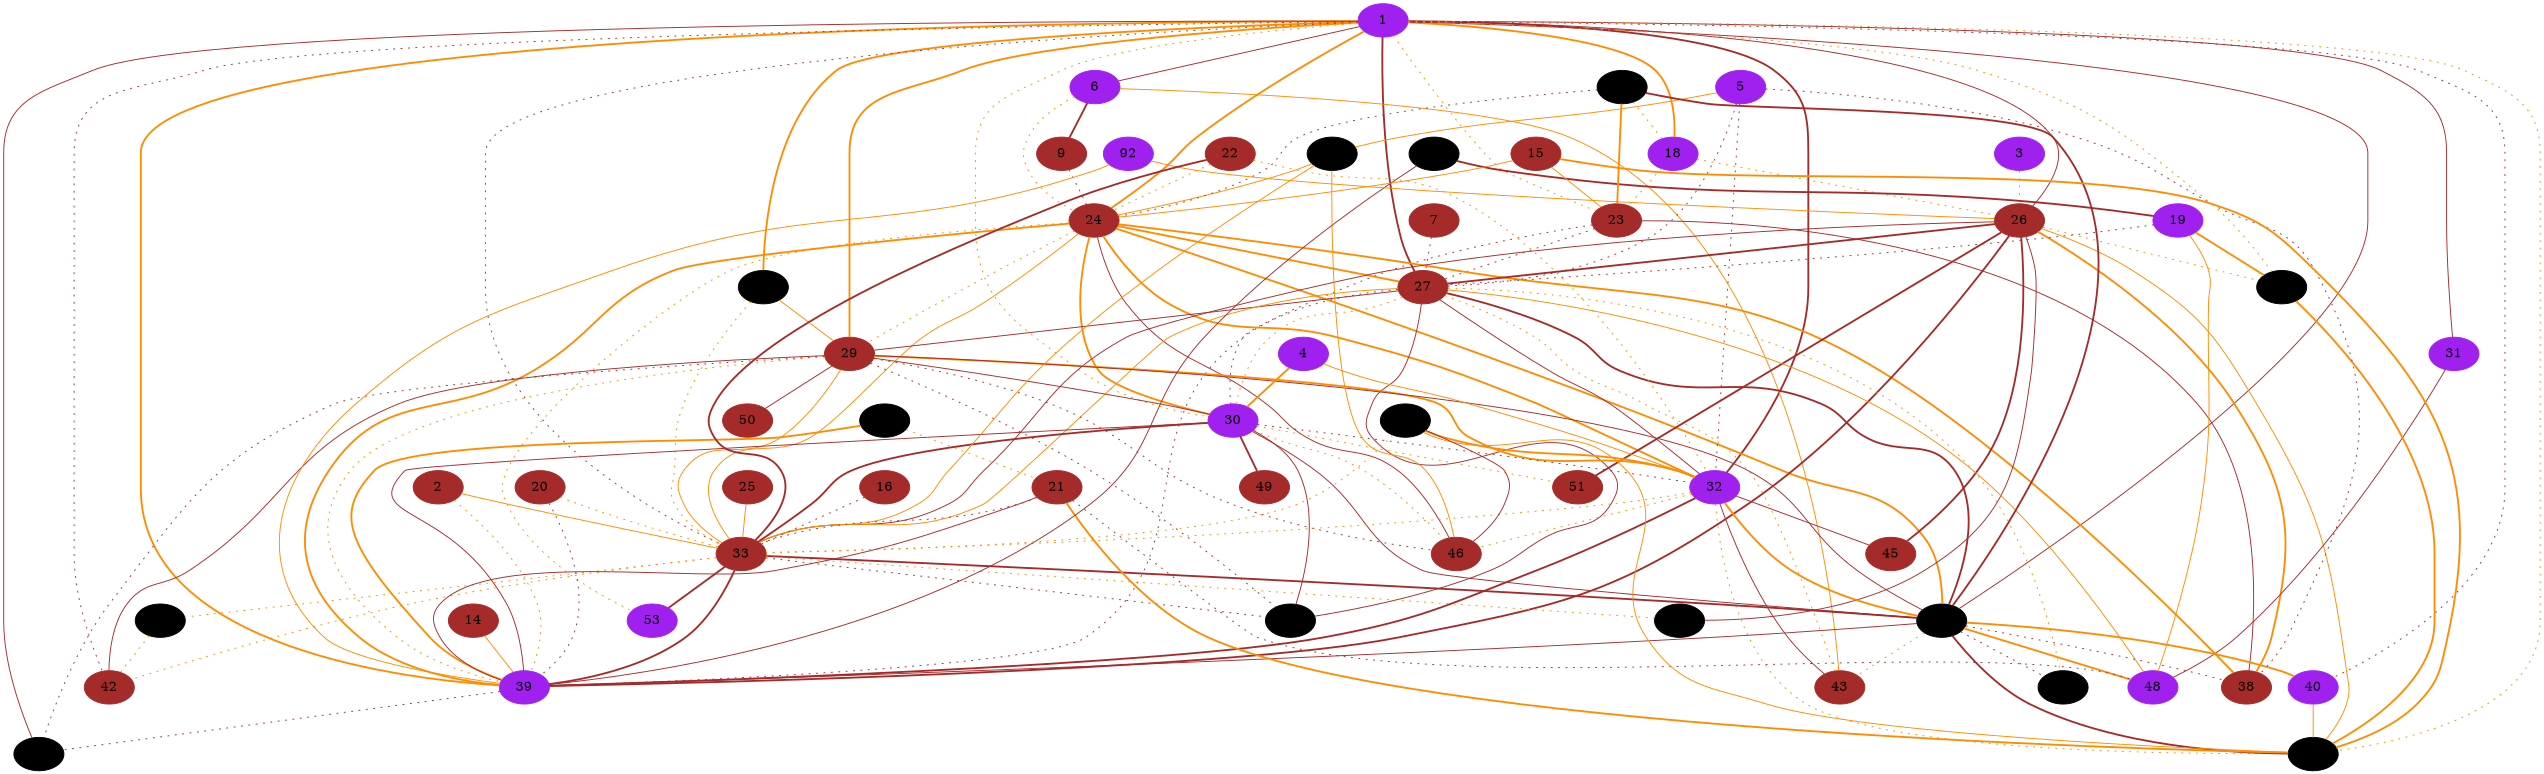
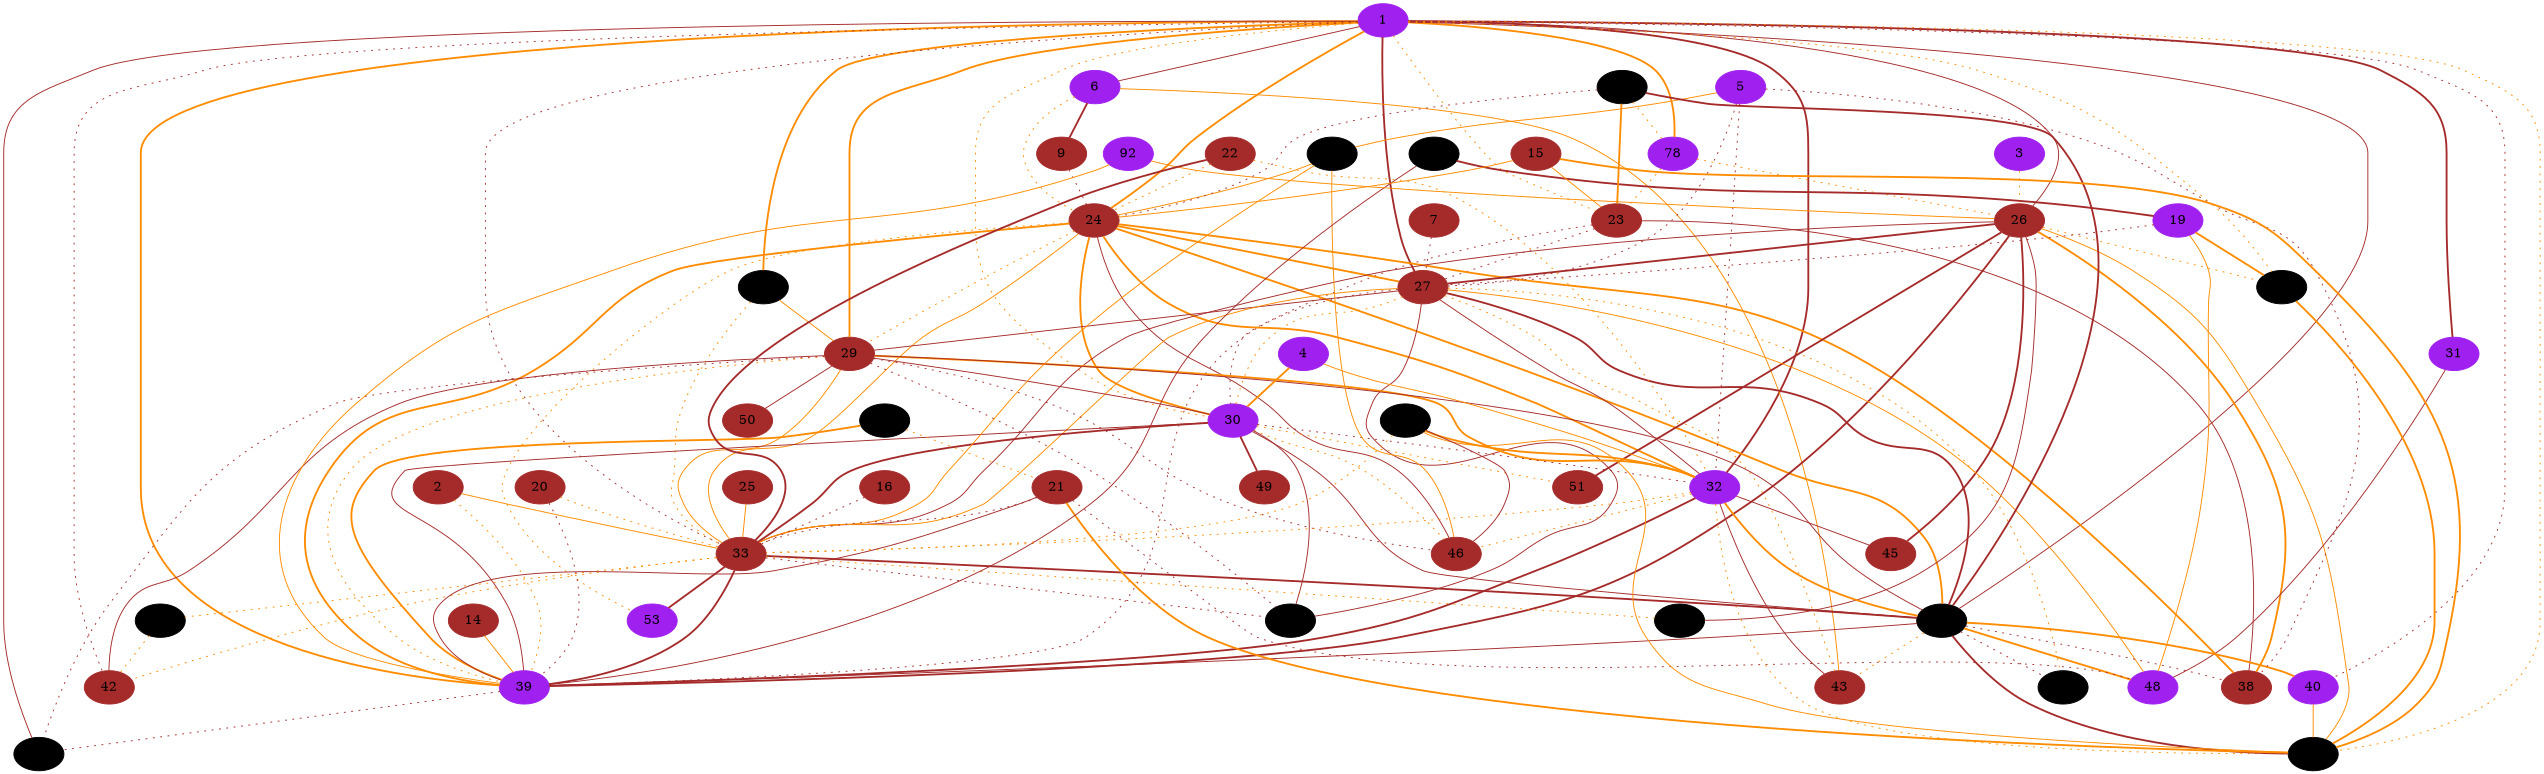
(2361, 65) -> (2361, 65)
(1673, 154) -> (1673, 154)
